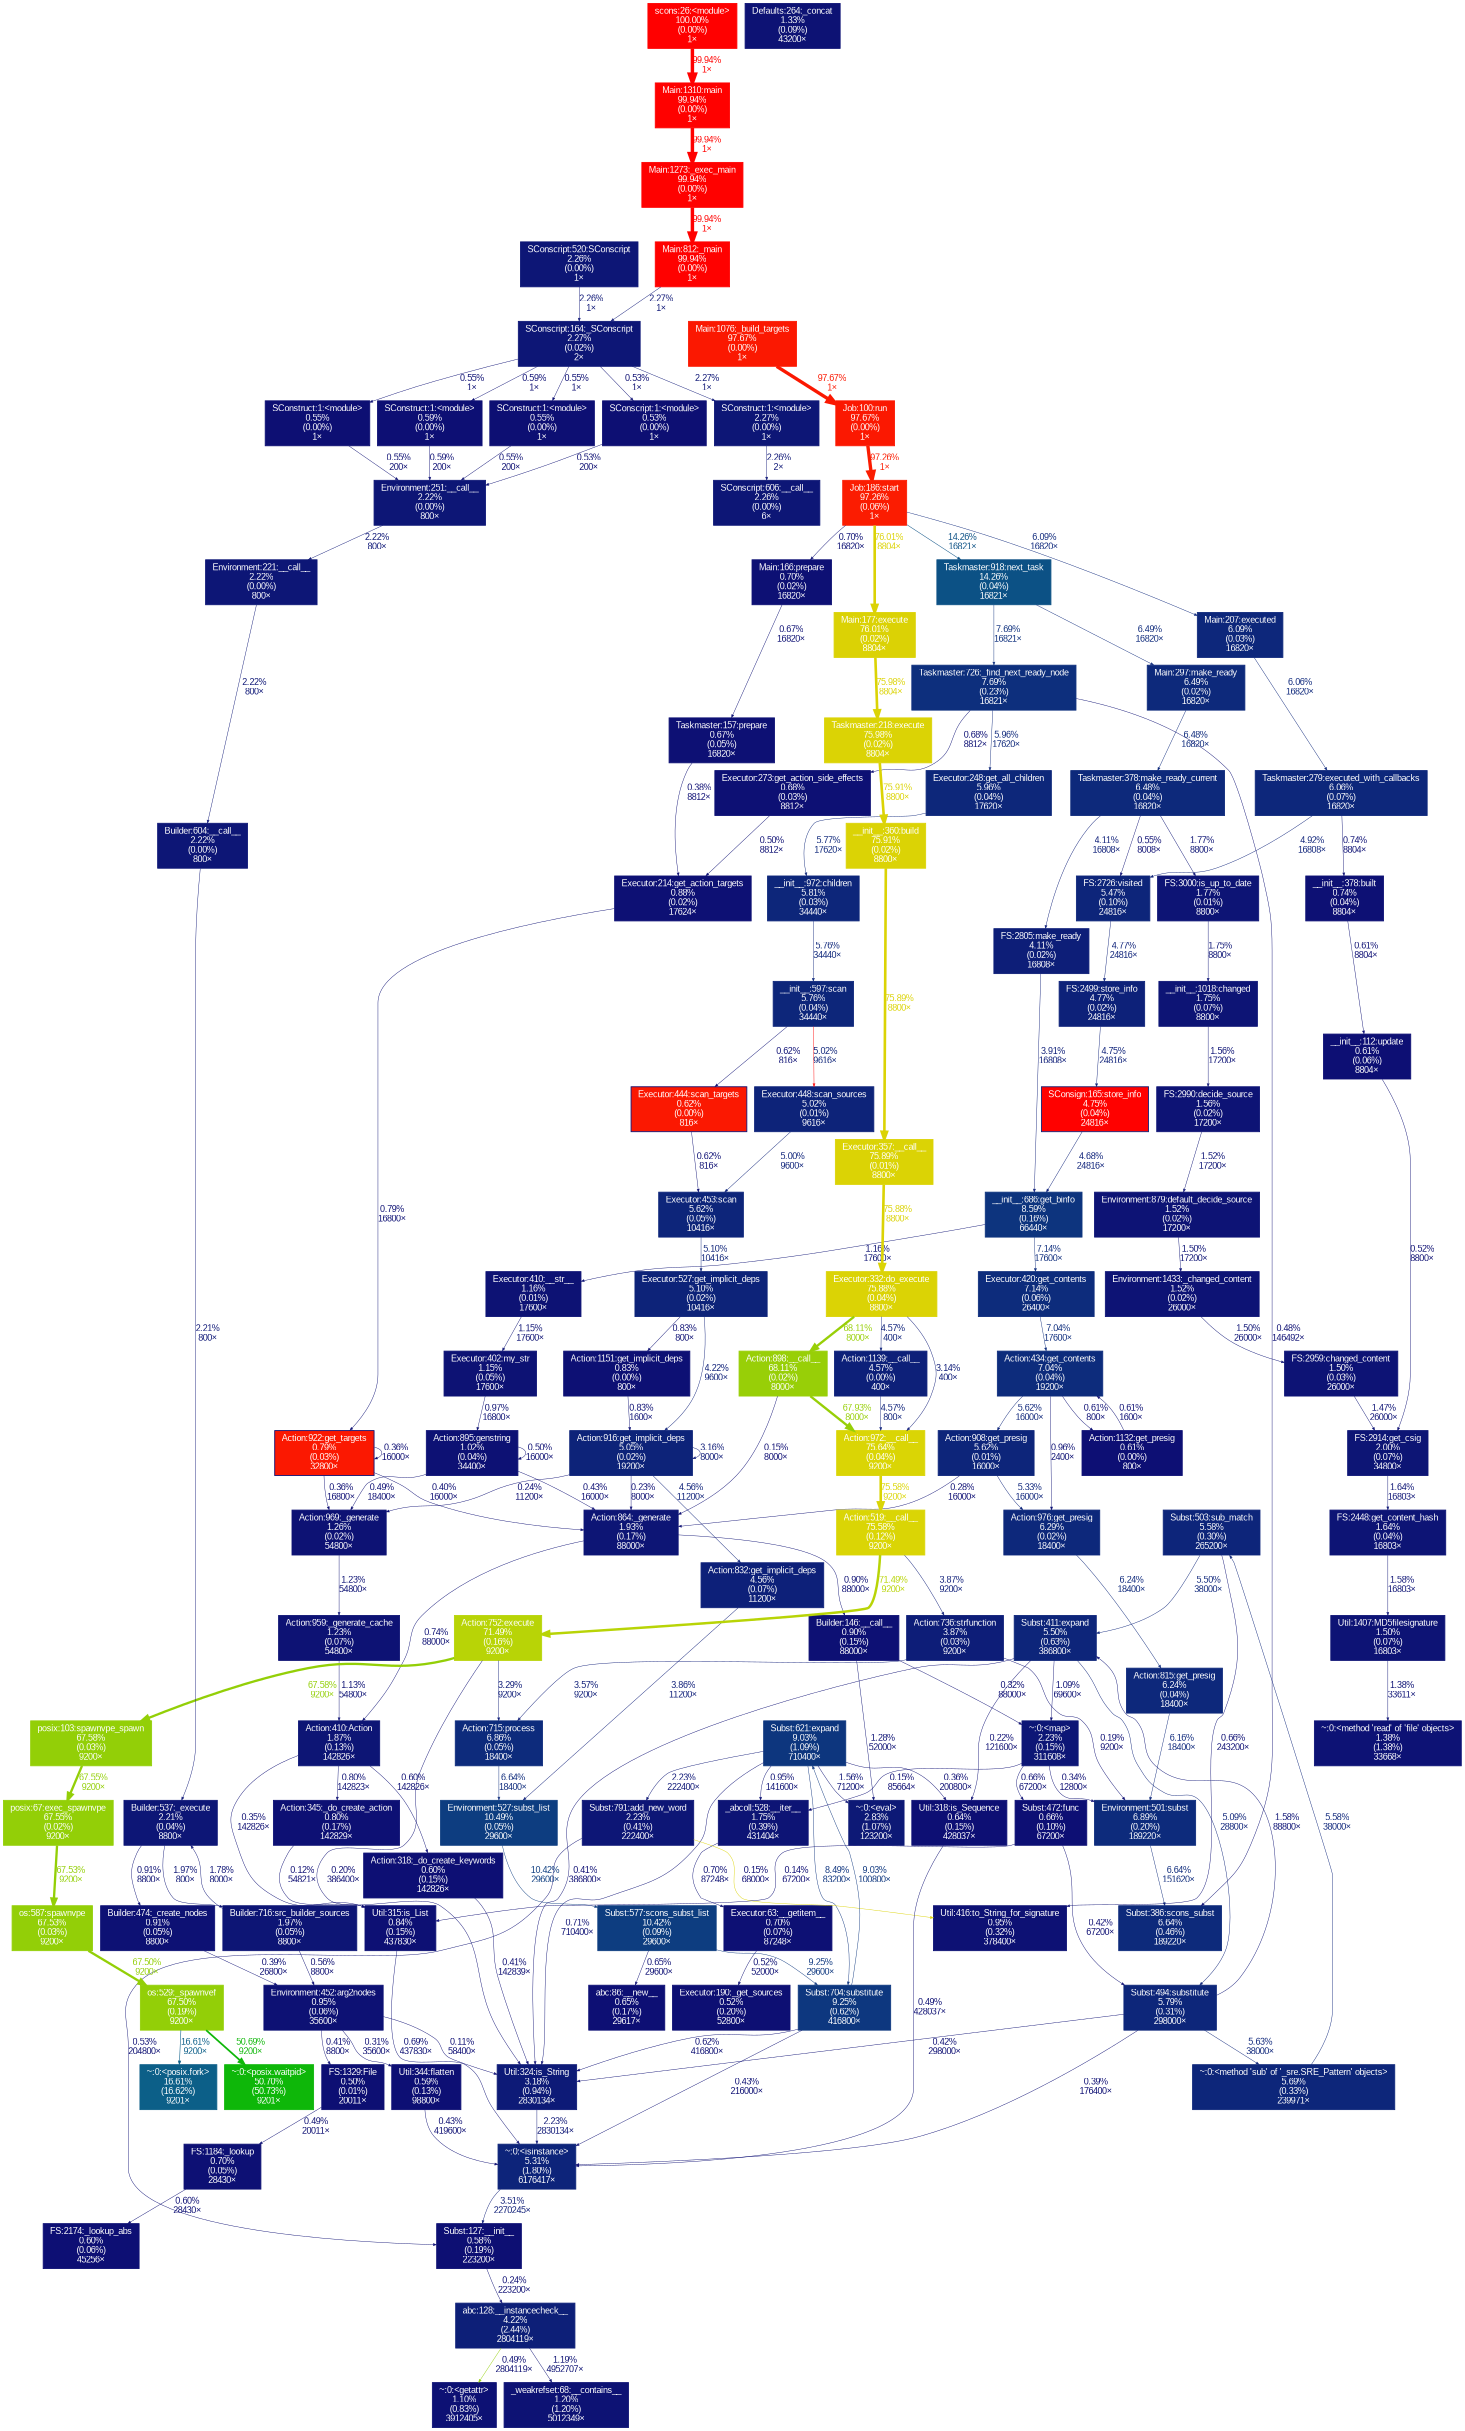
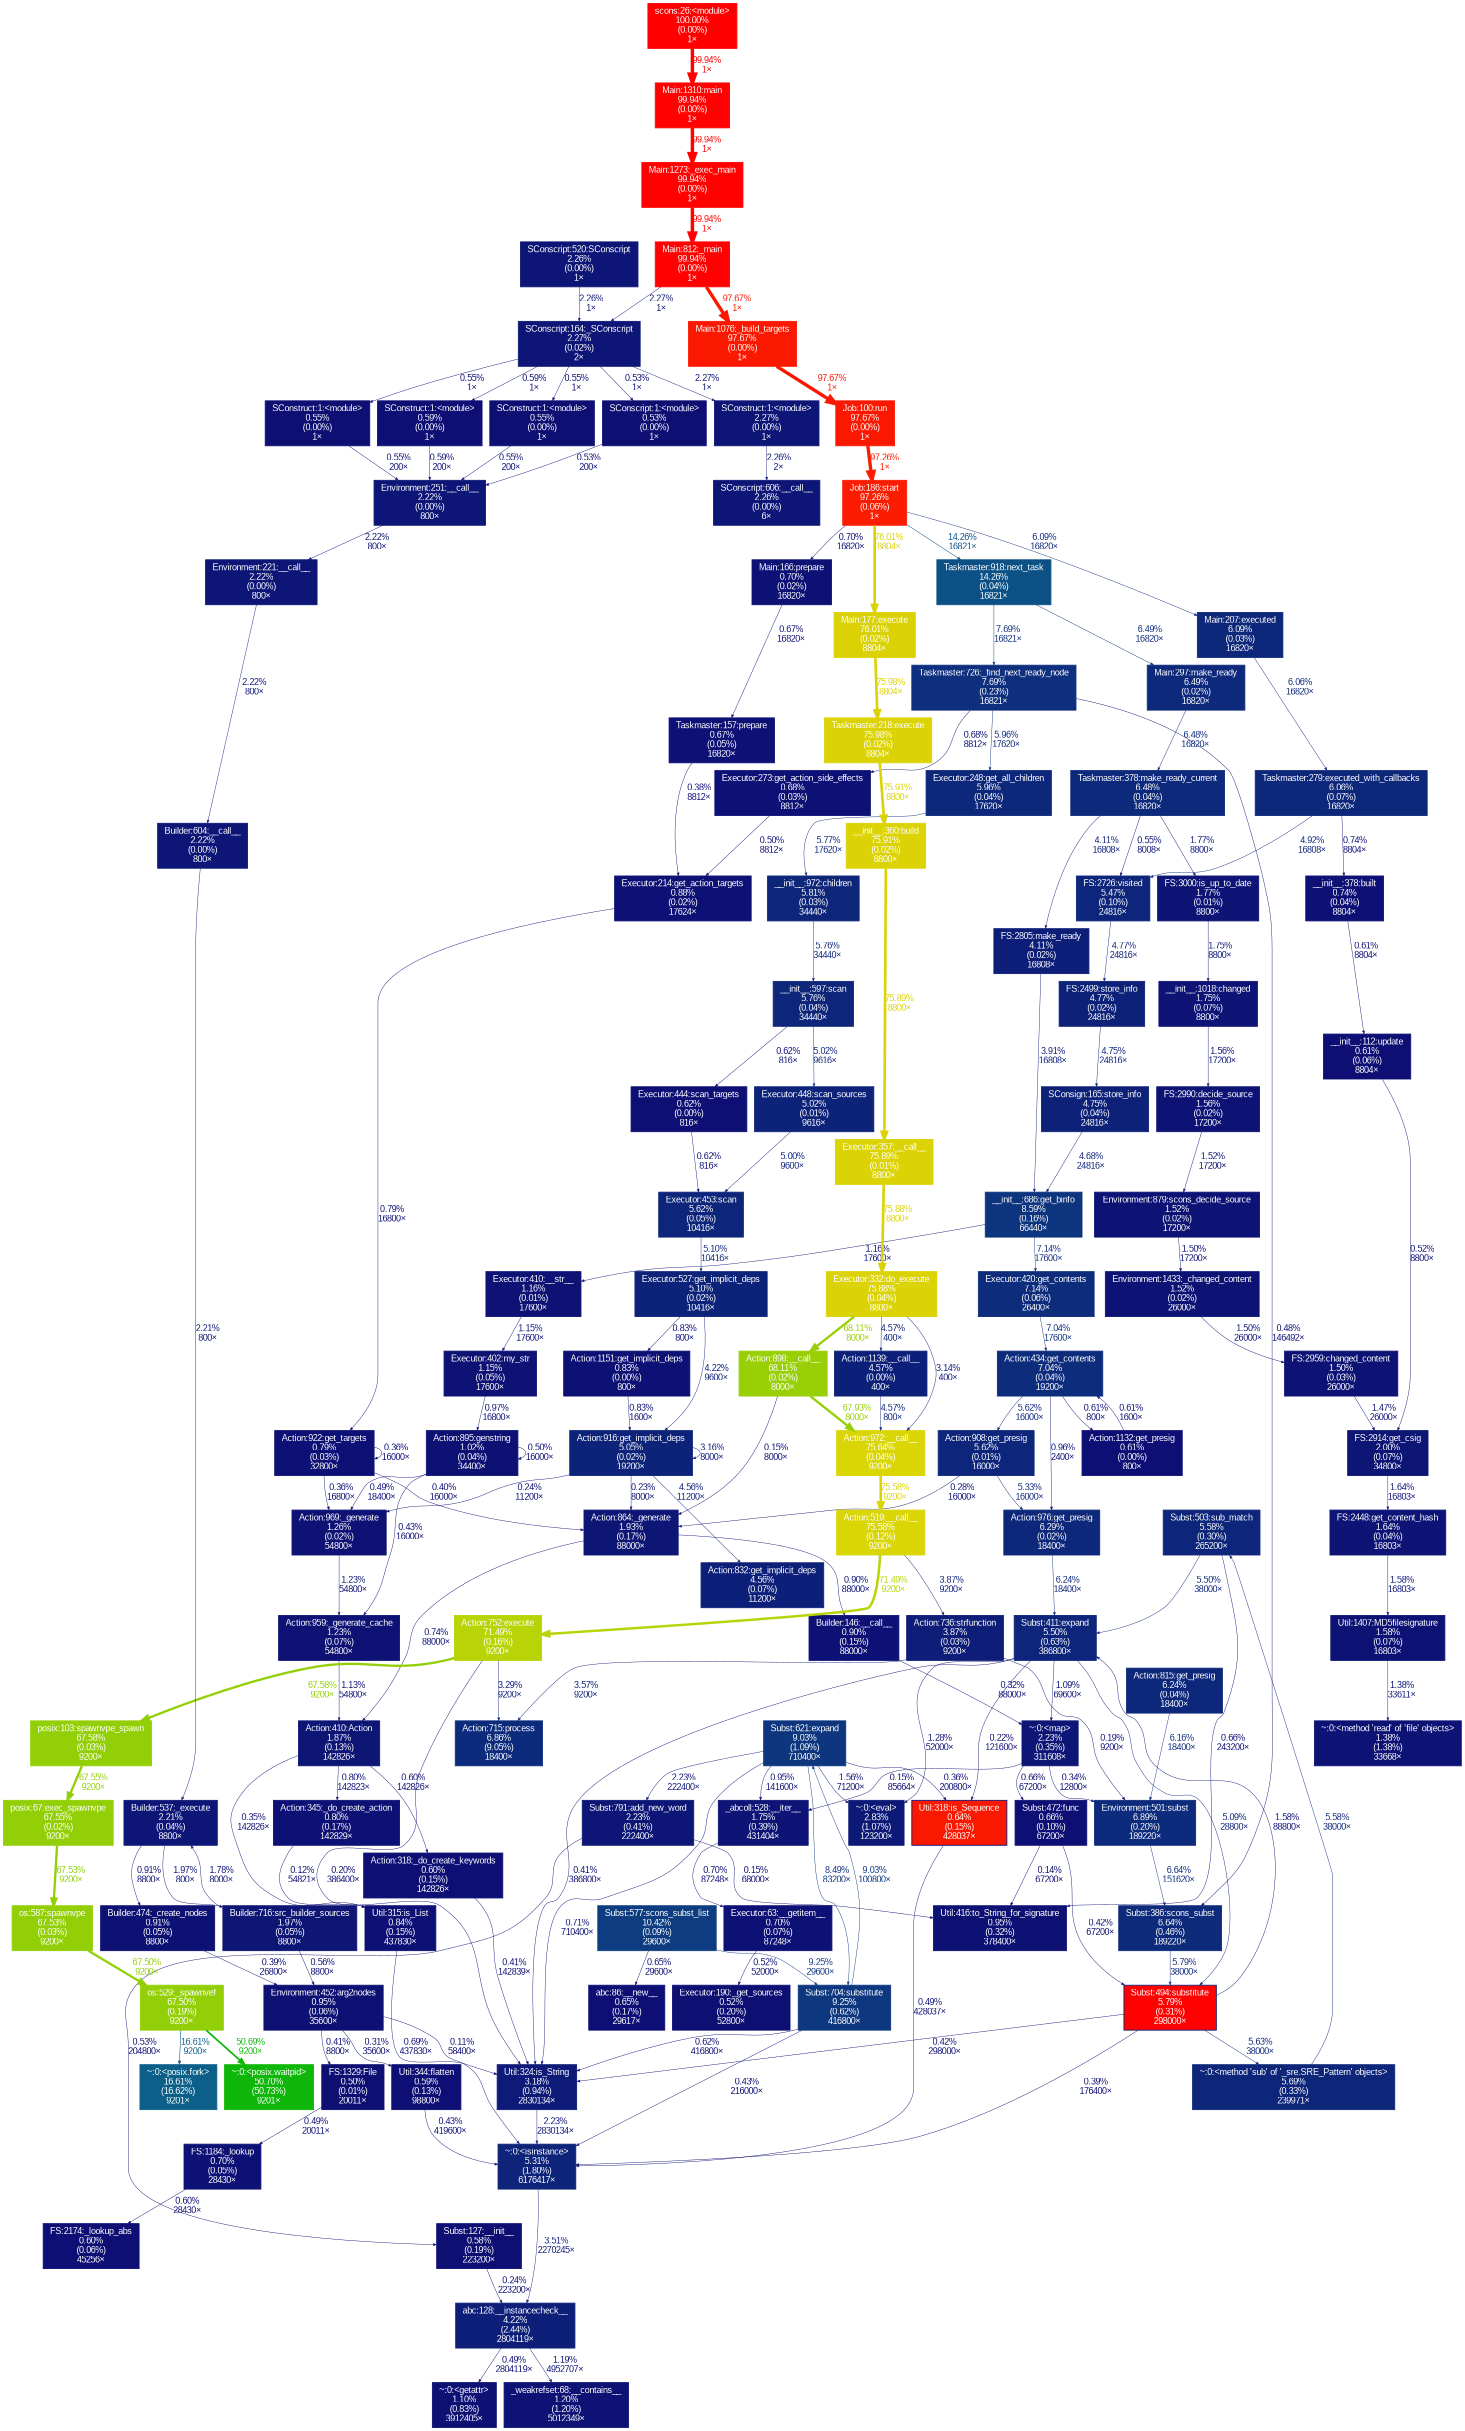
(793, 26) -> none
none -> (715, 300)
(814, 1055) -> (814, 1055)
(689, 1109) -> (689, 1109)
(1095, 1109) -> (1095, 1109)
(1177, 1215) -> (1177, 1215)
(324, 1453) -> (324, 1453)
(556, 1488) -> (394, 1540)
(1120, 1608) -> (1053, 1584)
(1388, 1638) -> (1388, 1638)
(865, 1729) -> (918, 1695)
(499, 1743) -> (499, 1743)
(1050, 1743) -> (1050, 1743)
(499, 1823) -> none
(959, 1823) -> (959, 1823)
(730, 1902) -> (1026, 1874)
(793, 1904) -> (793, 1904)
none -> (1170, 1966)
(1170, 2008) -> (1170, 2008)
(489, 2204) -> (537, 2245)
(491, 2364) -> (491, 2364)
